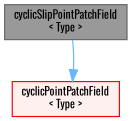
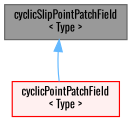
(74, 55) -> (58, 66)
